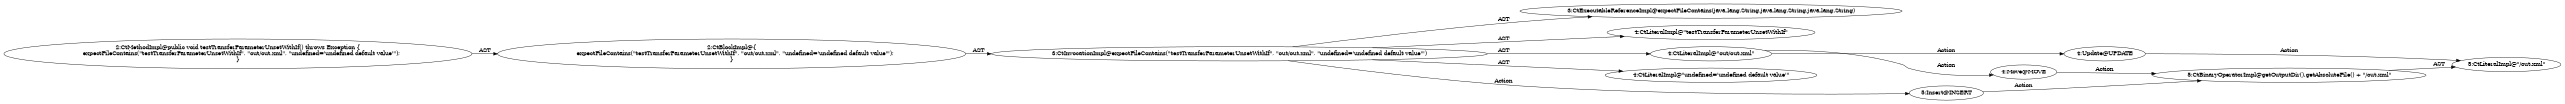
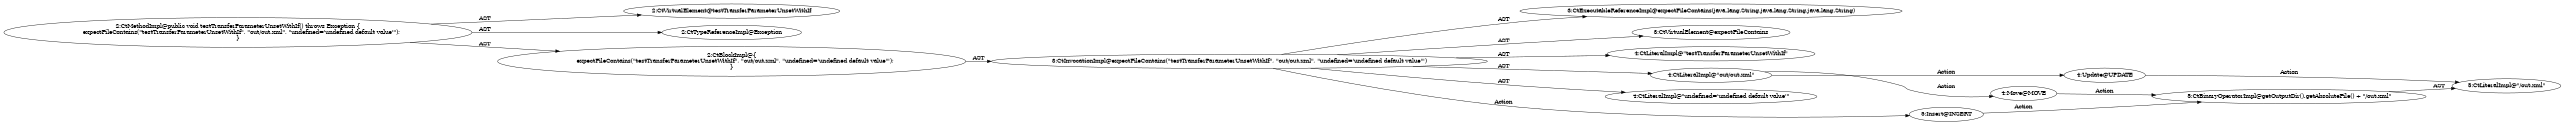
none -> (732, 11)
none -> (732, 32)
none -> (1711, 32)
